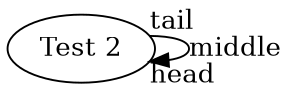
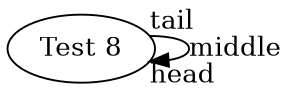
(81, 49) -> (81, 49)
